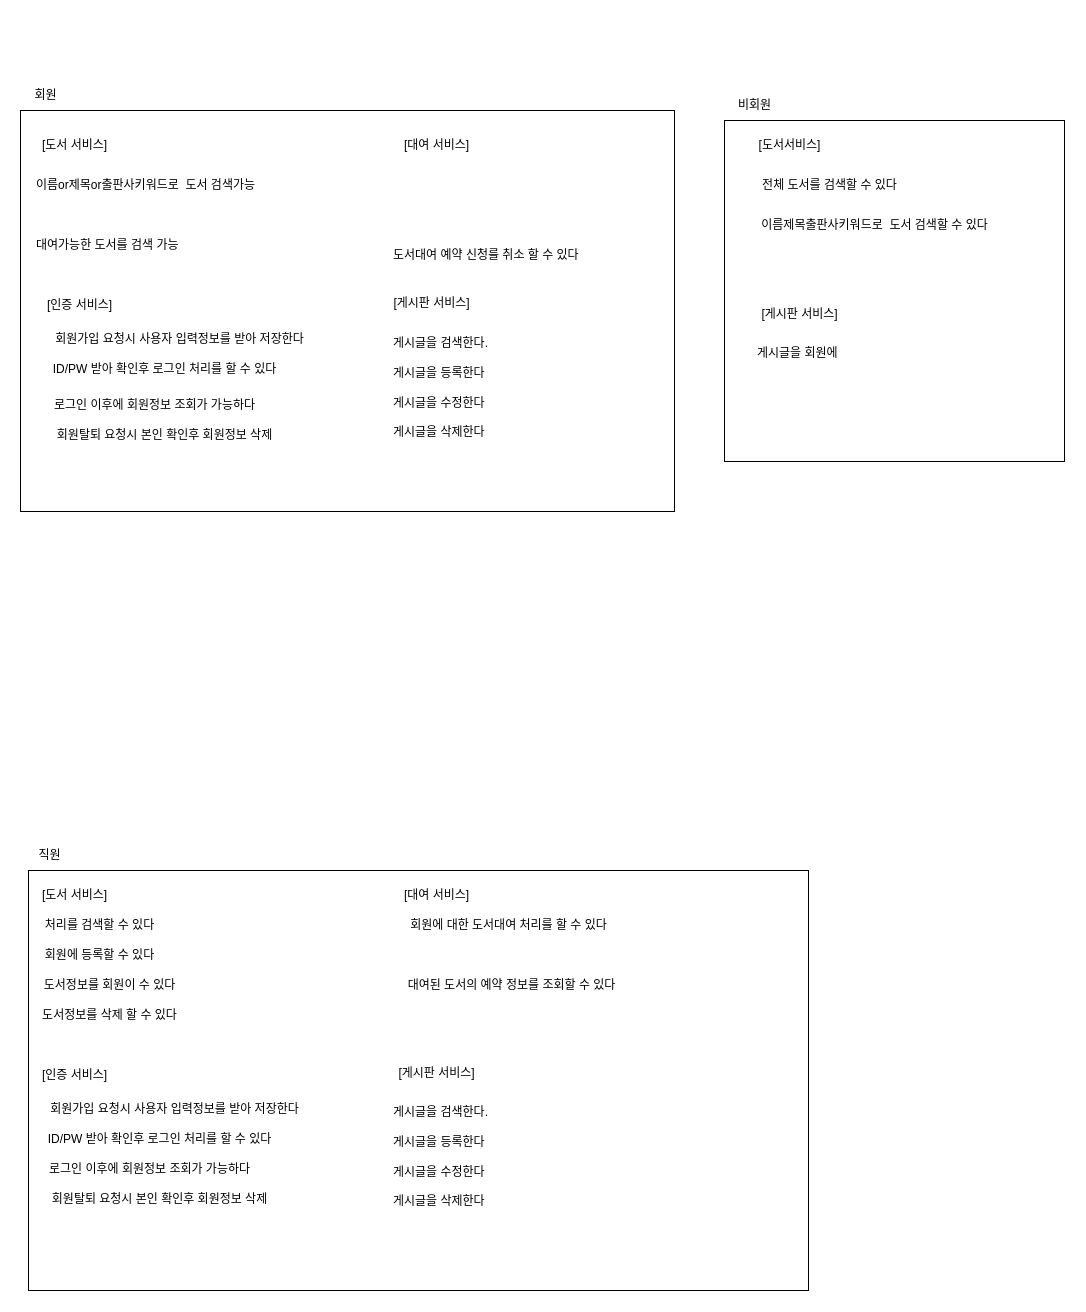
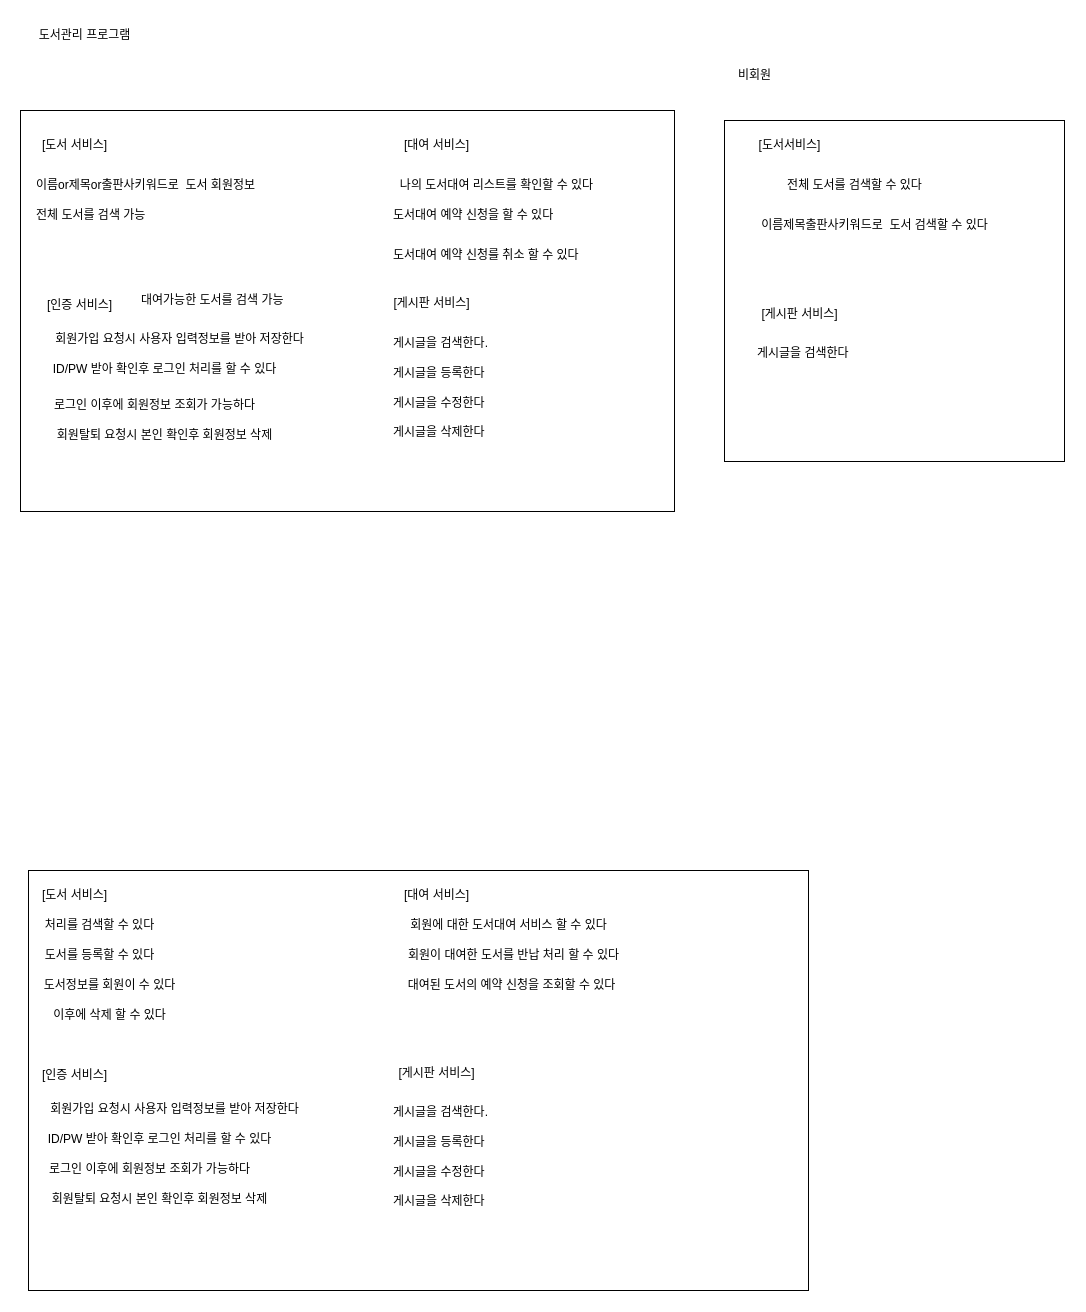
none -> (85, 36)
(46, 96) -> none
(755, 106) -> (755, 76)
(159, 186) -> (159, 186)
none -> (496, 186)
(830, 186) -> (855, 186)
none -> (105, 216)
none -> (491, 216)
(125, 246) -> (230, 301)
(801, 354) -> (807, 354)
(50, 856) -> none
(509, 926) -> (509, 926)
(100, 956) -> (100, 956)
none -> (514, 956)
(512, 986) -> (512, 986)
(110, 1016) -> (110, 1016)
